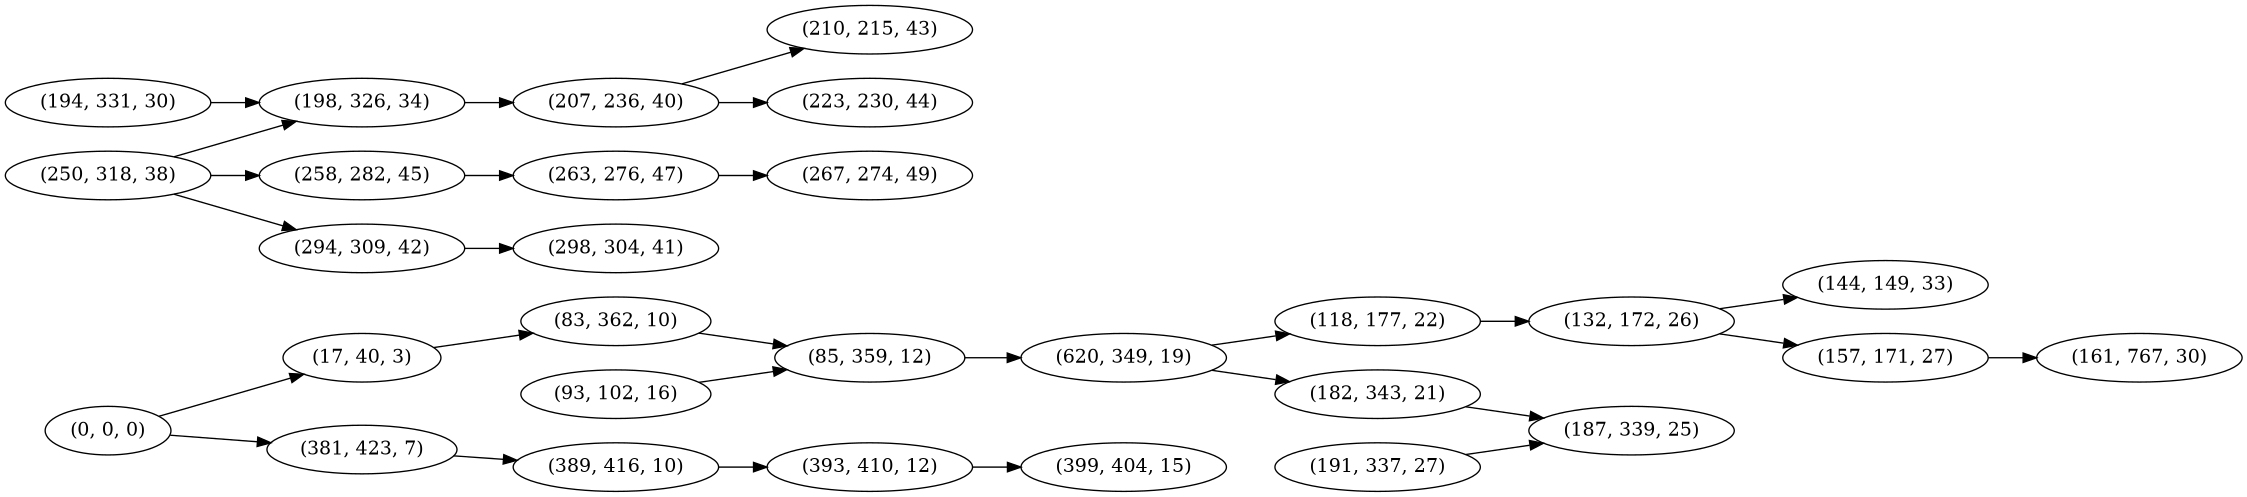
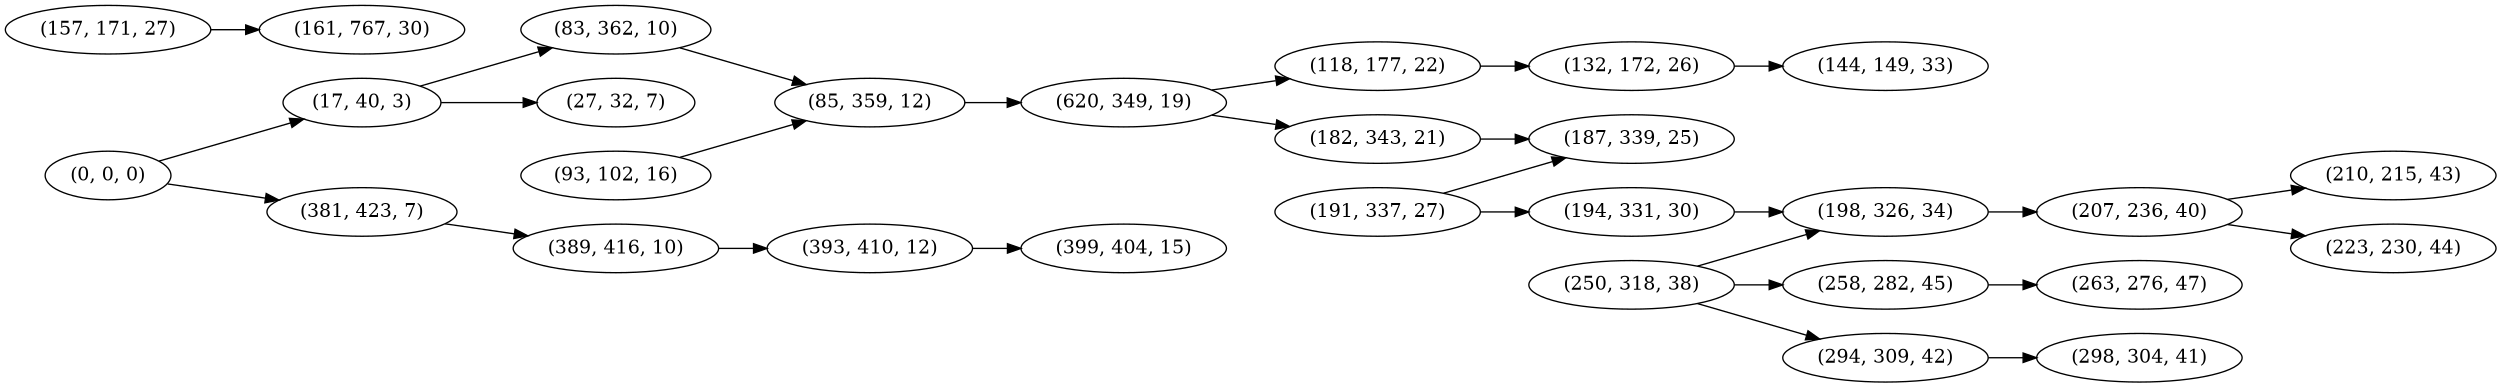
none -> (616, 103)
(870, 176) -> none
none -> (1498, 212)
(1752, 339) -> none
